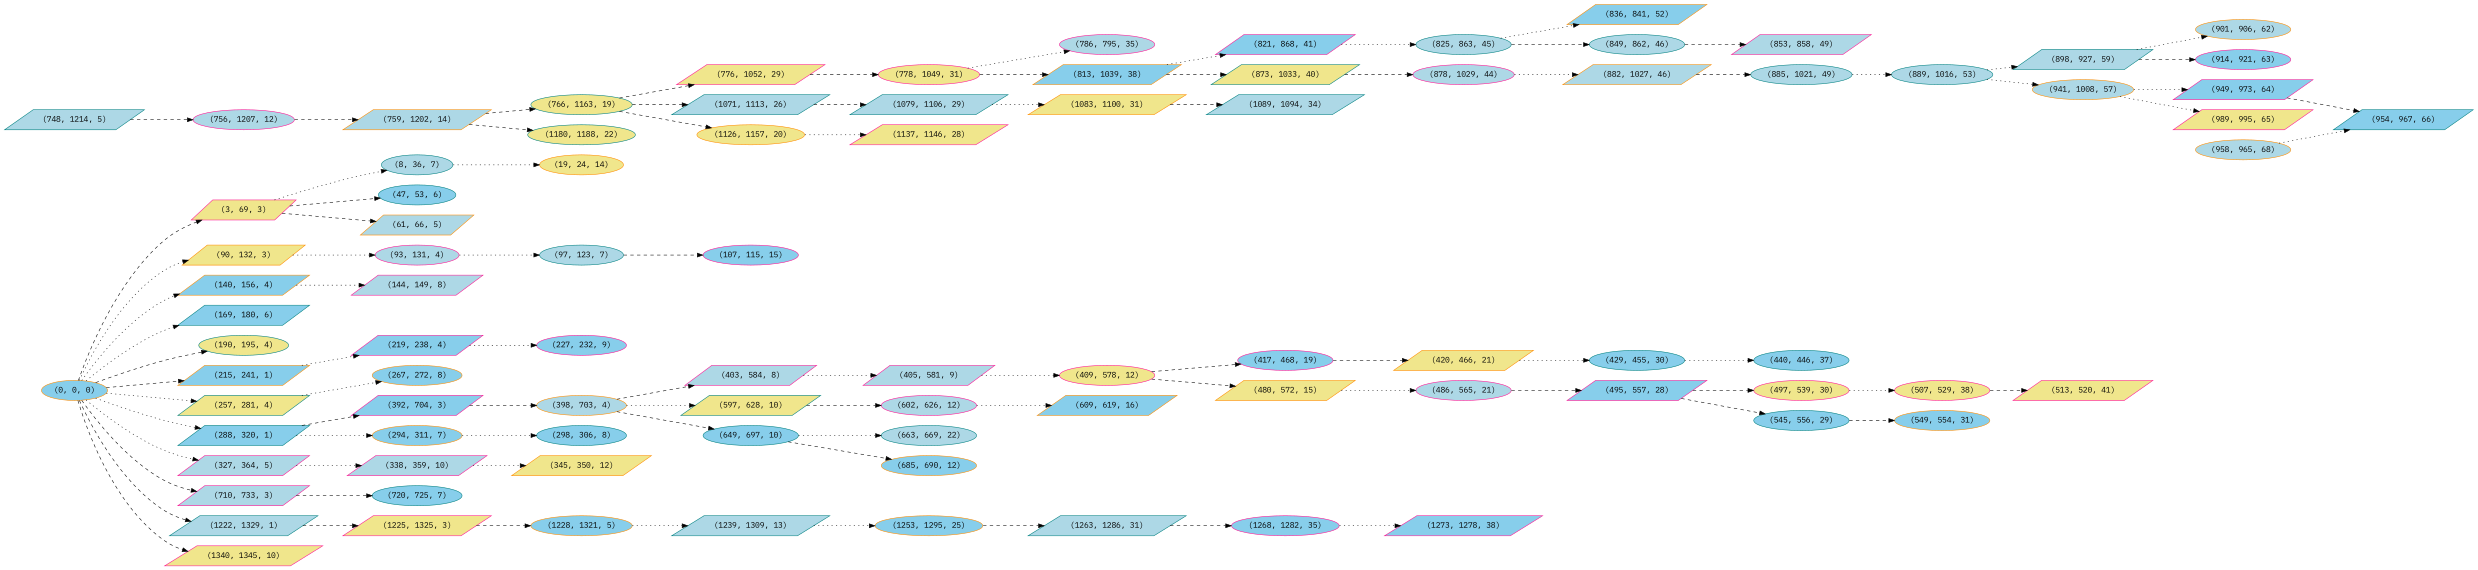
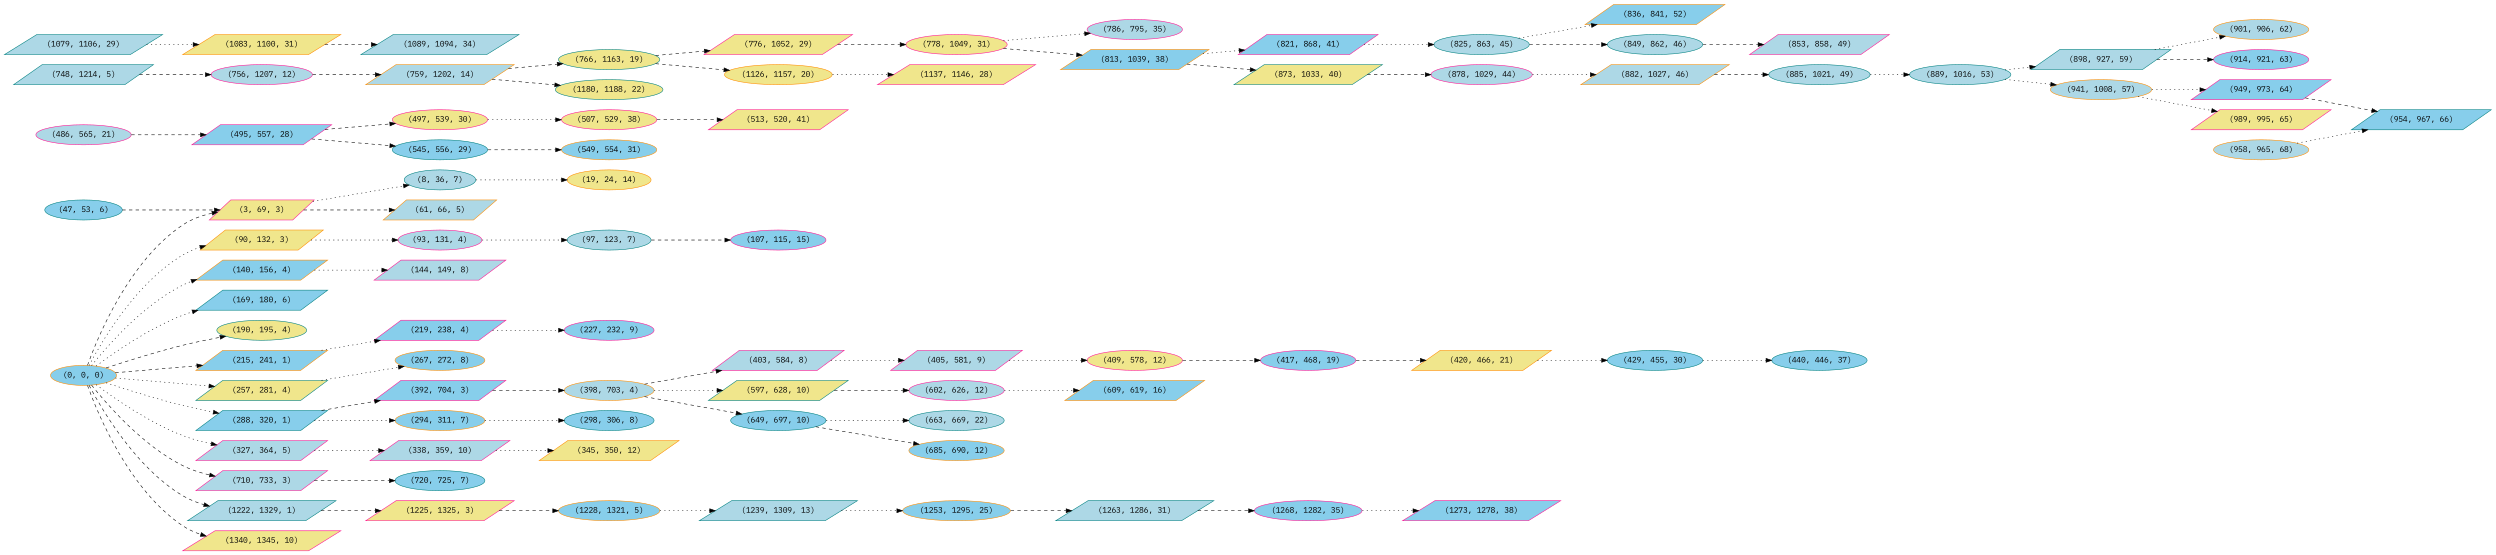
(751, 105) -> none
(332, 202) -> (168, 210)
(1285, 390) -> none
